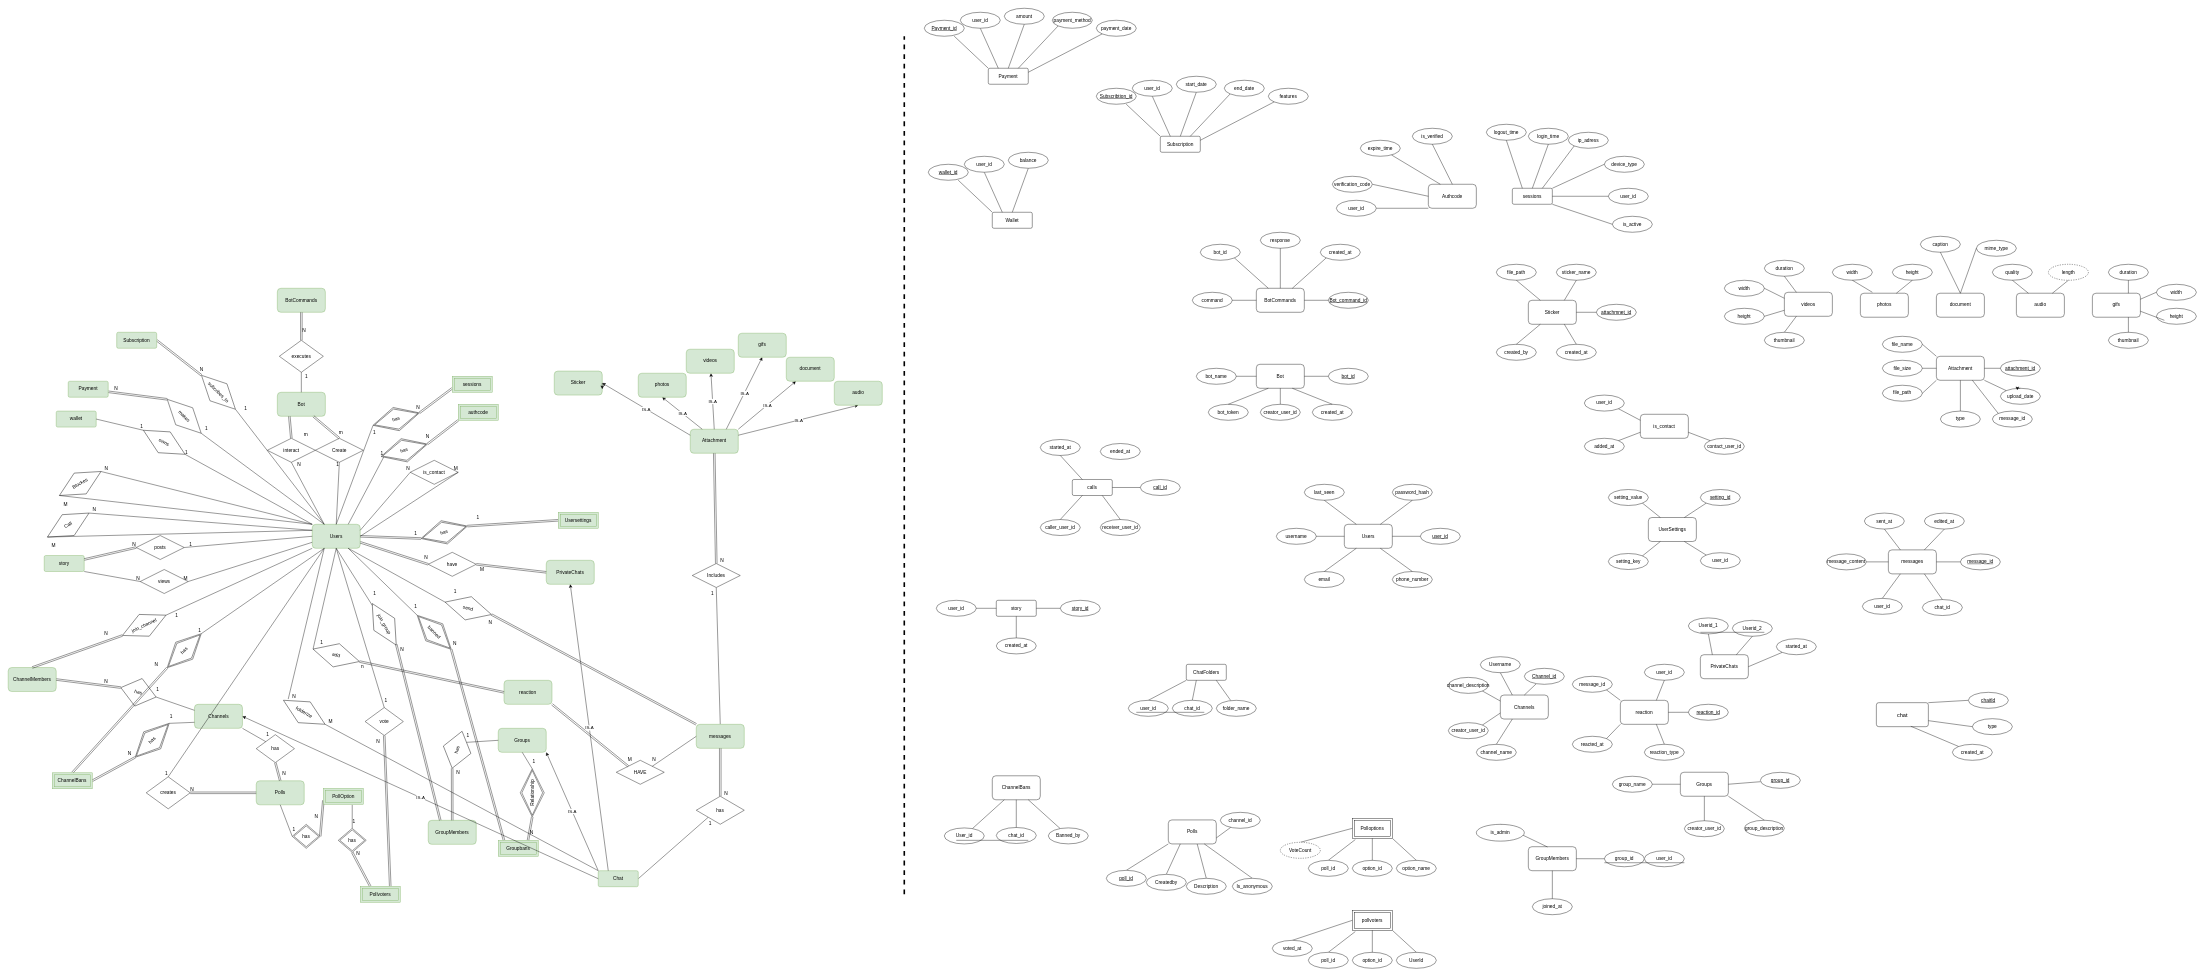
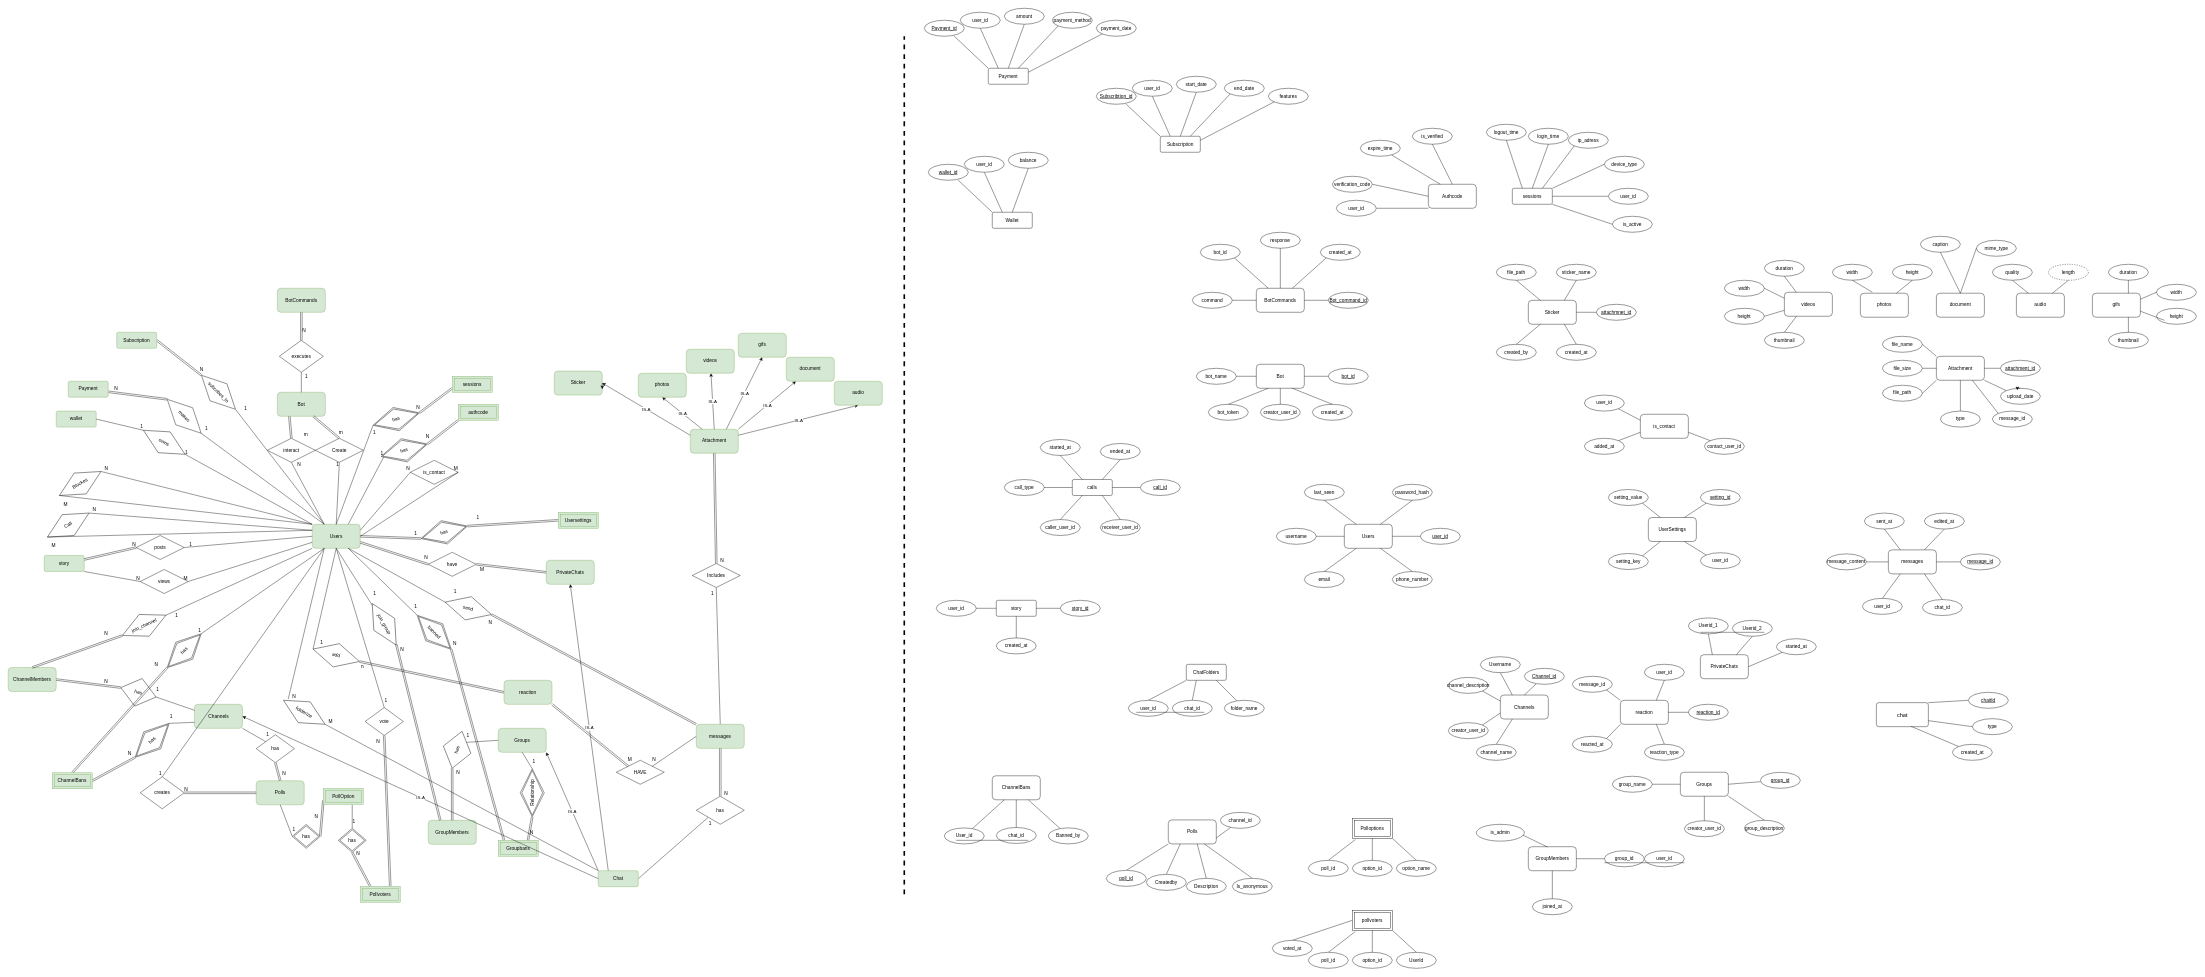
none -> (1111, 469)
none -> (1024, 487)
none -> (1058, 487)
(1236, 708) -> (1244, 708)
(168, 793) -> (162, 793)
(1327, 835) -> none
(1300, 850) -> none
